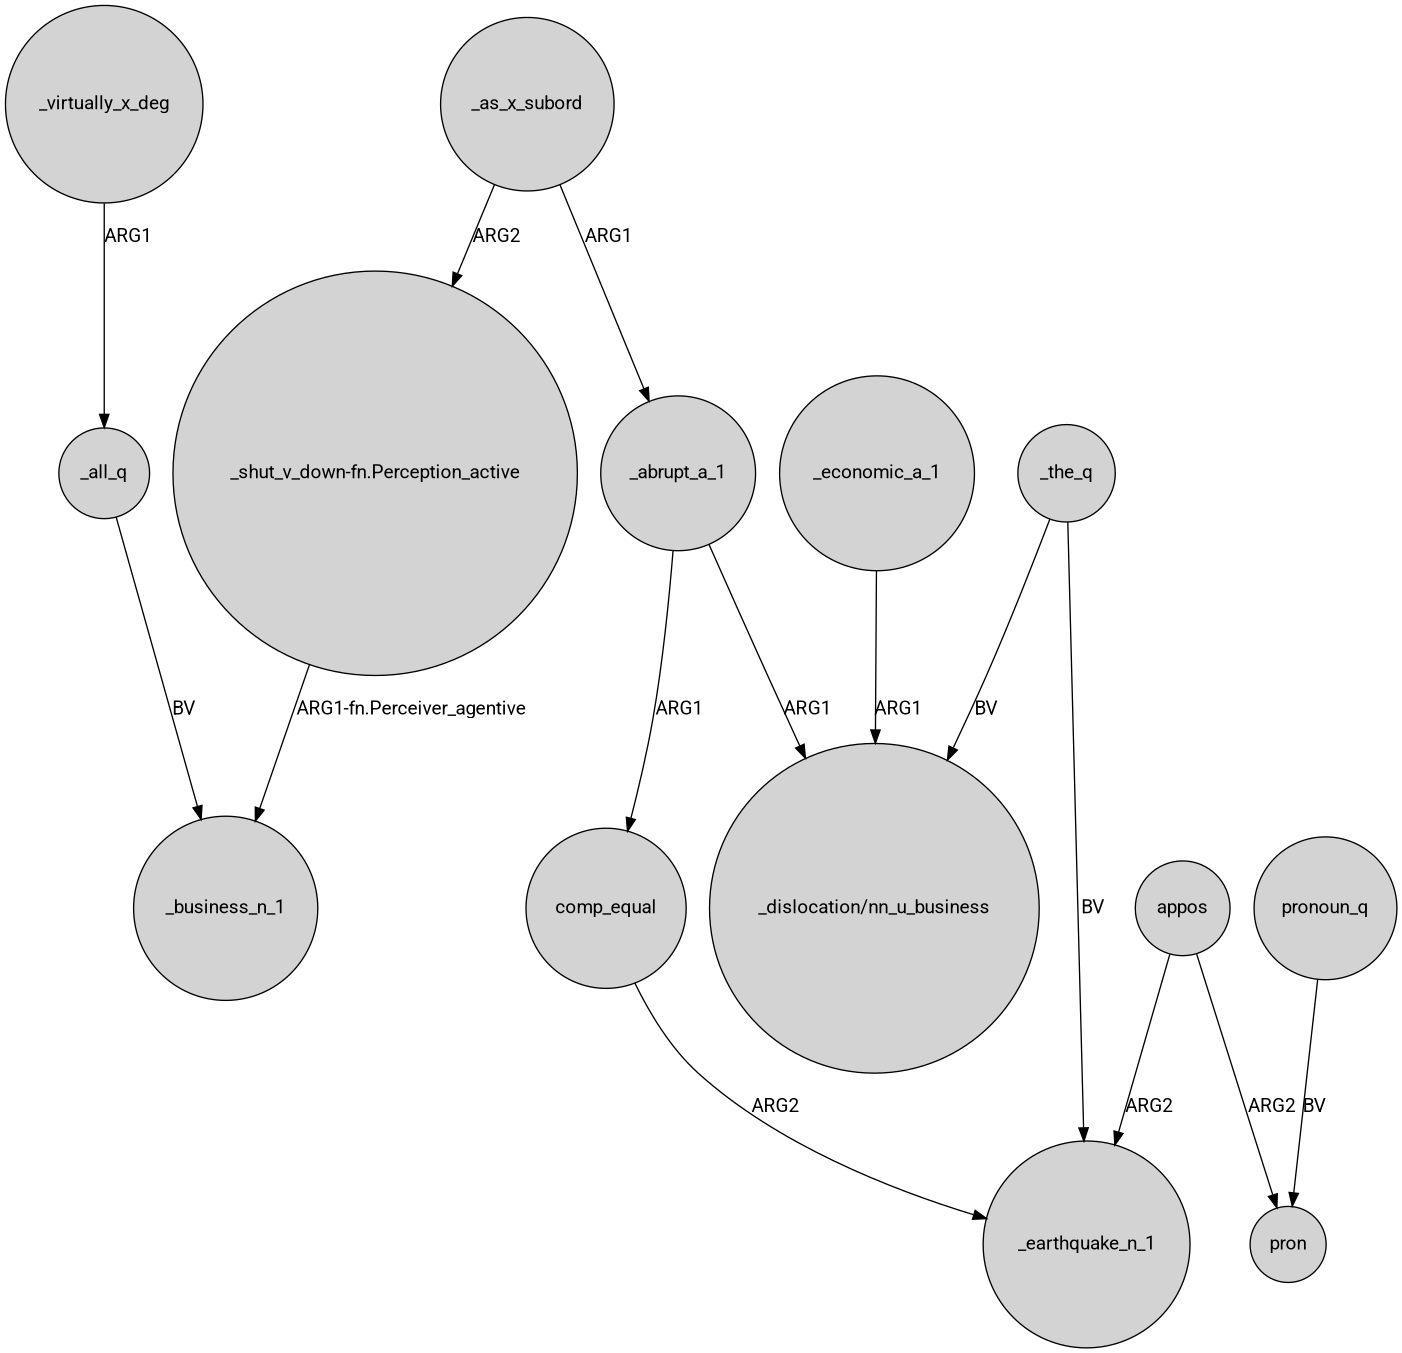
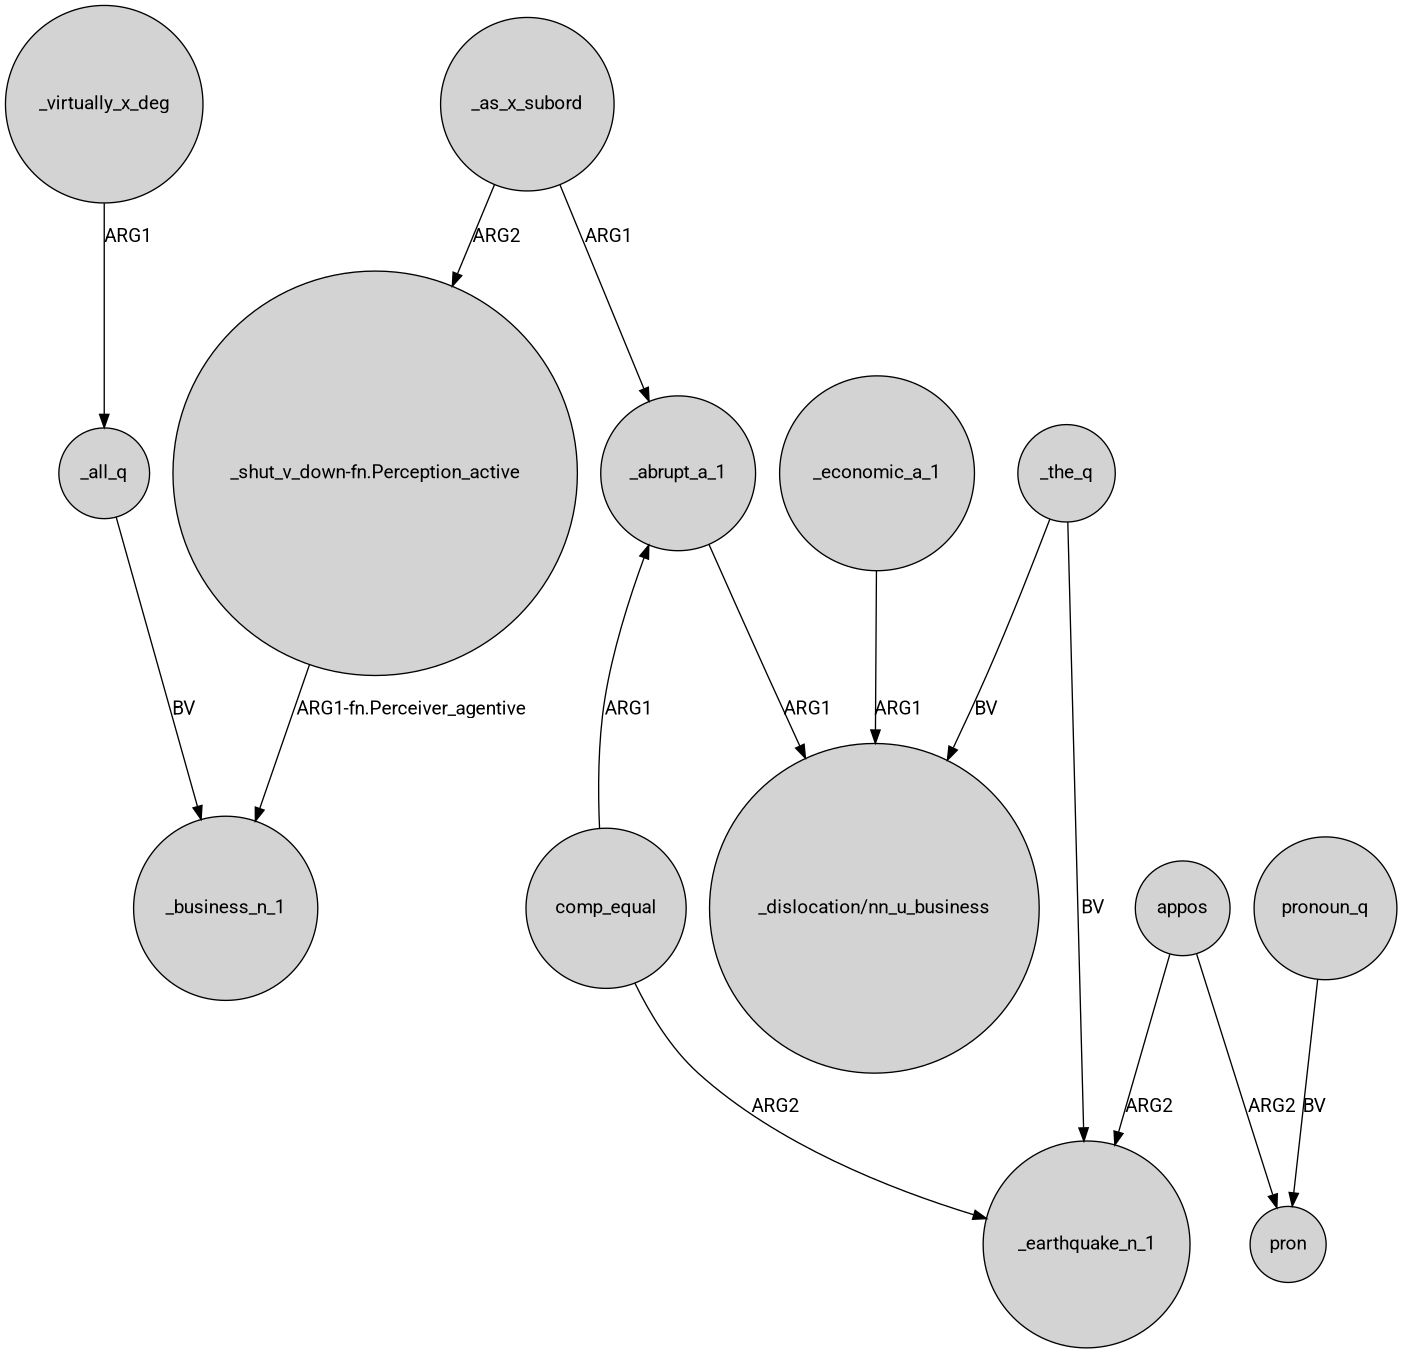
(658, 685) -> (606, 691)
